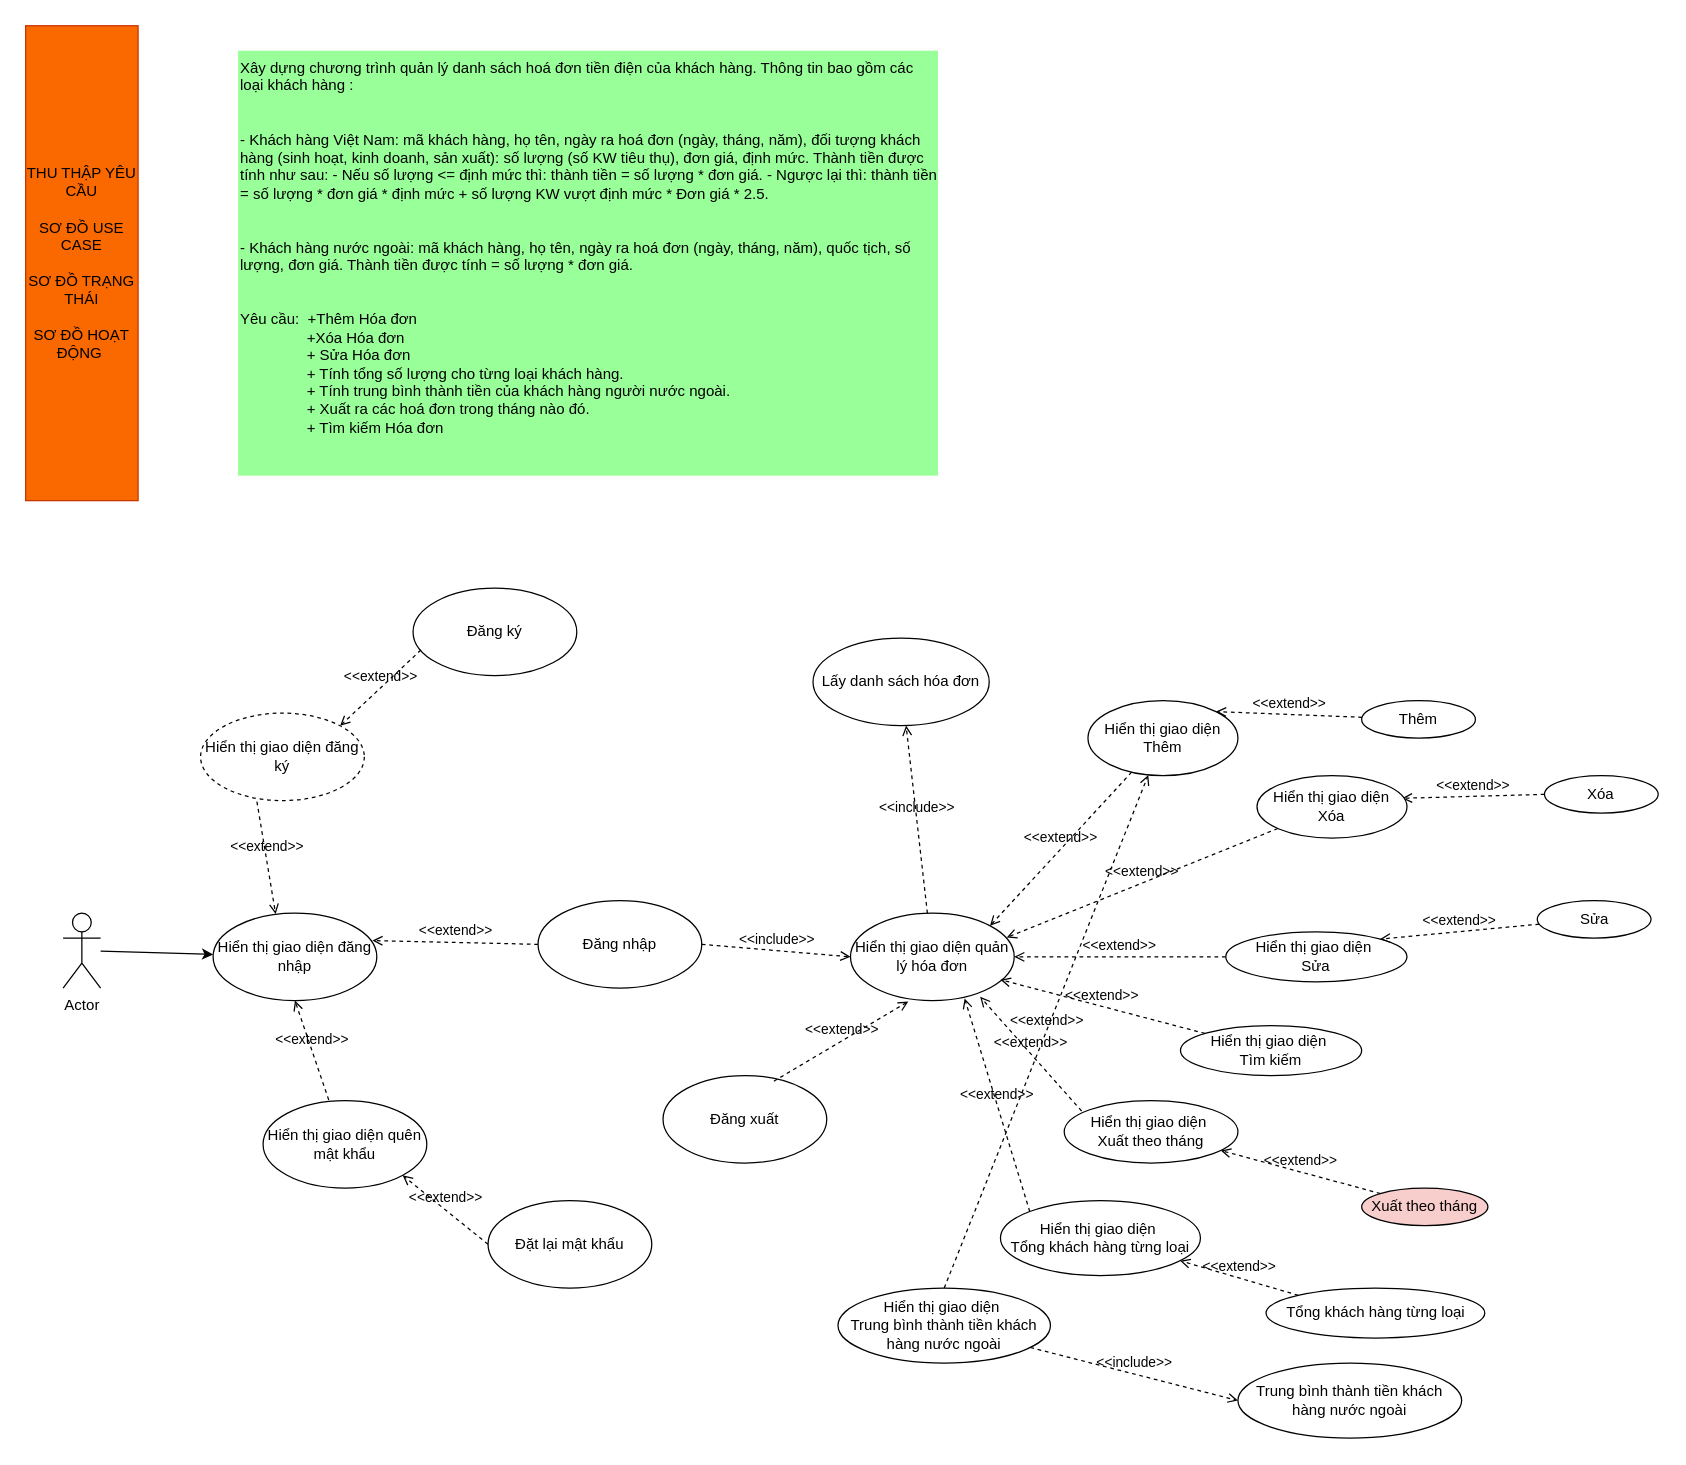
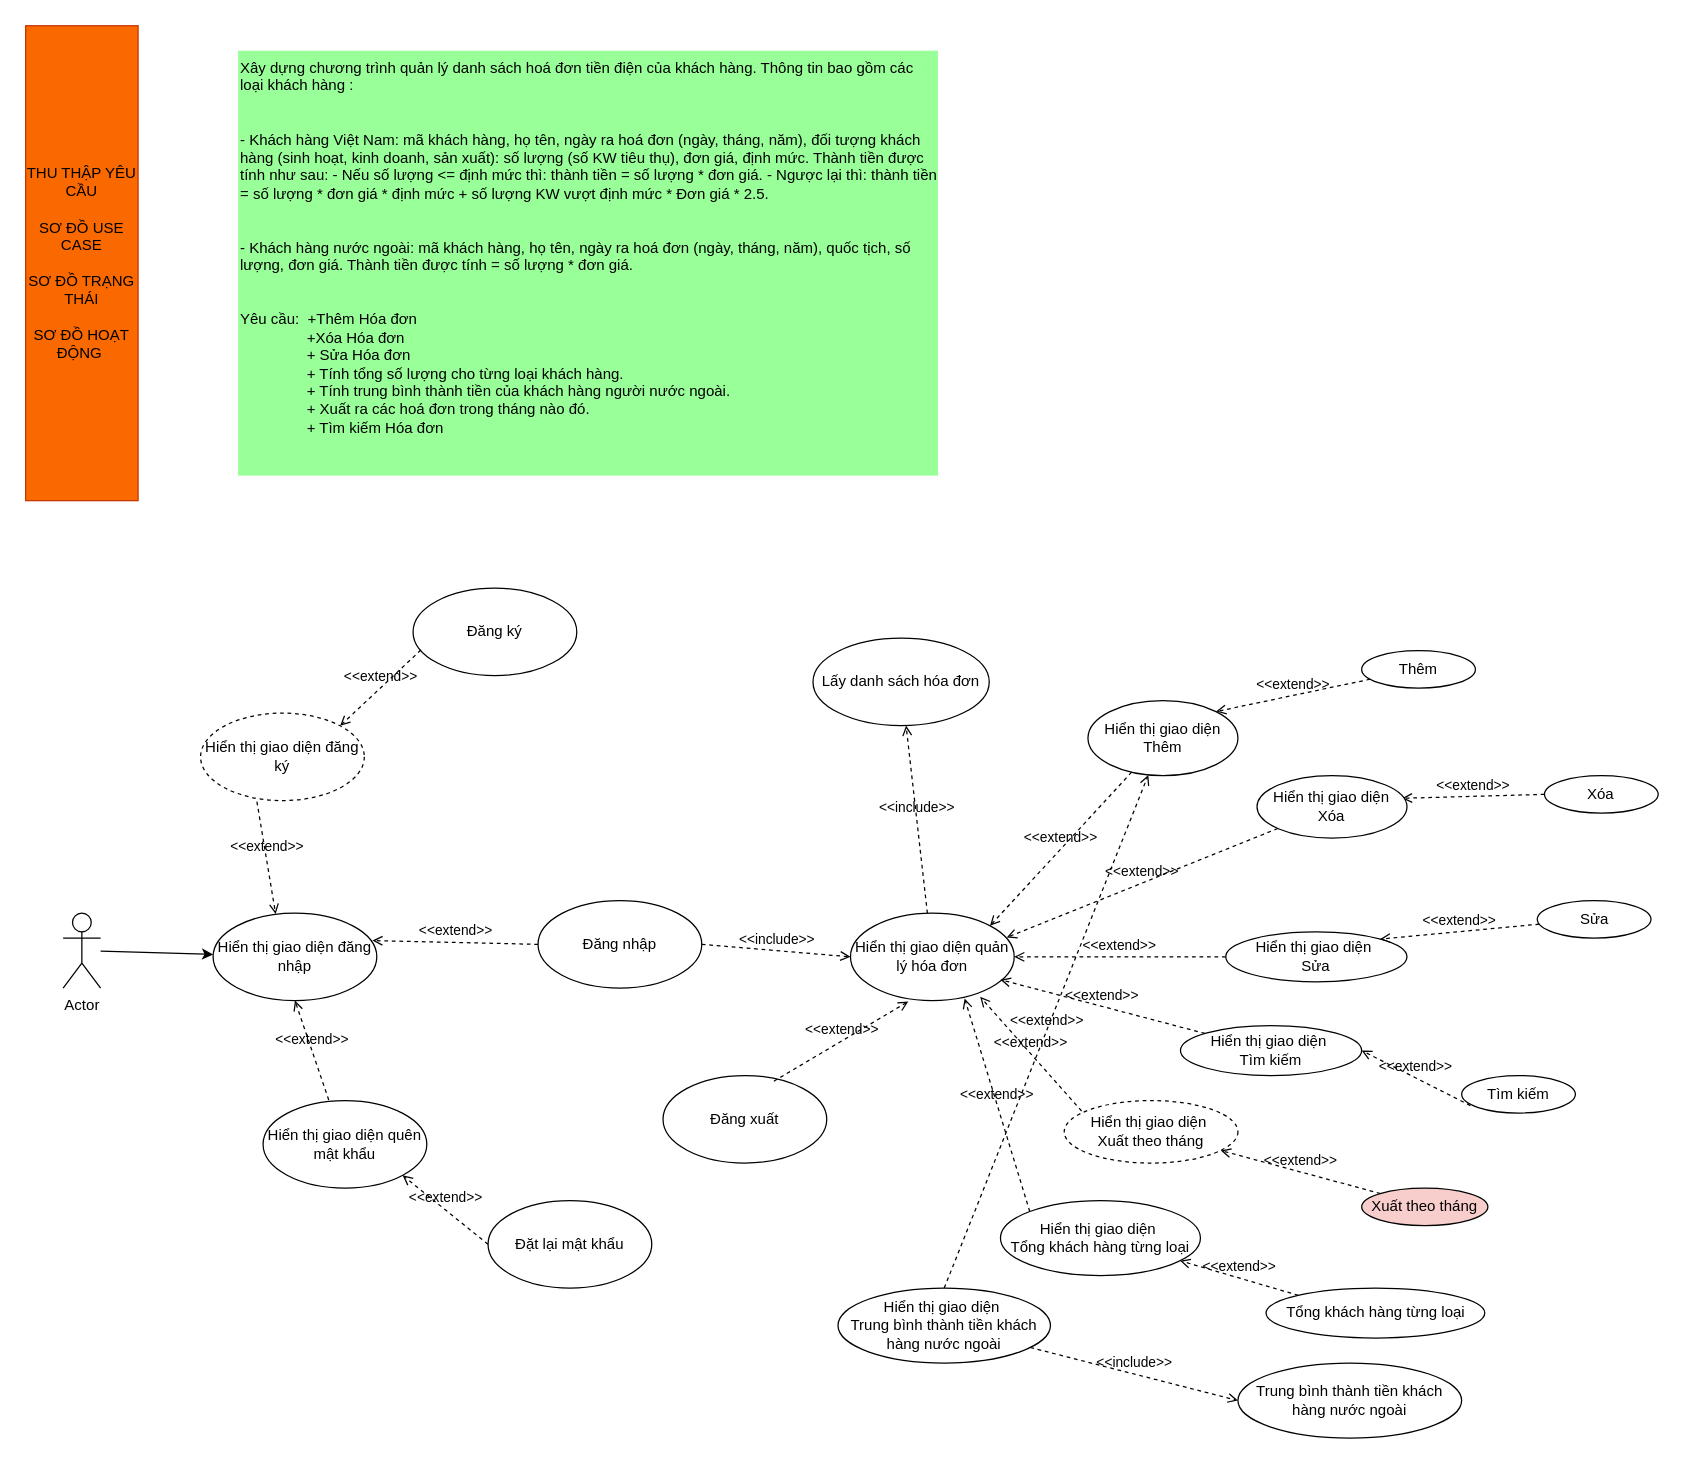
(1419, 719) -> (1419, 669)
none -> (1418, 1079)
none -> (1519, 1094)
(1151, 1132) -> (1151, 1132)
